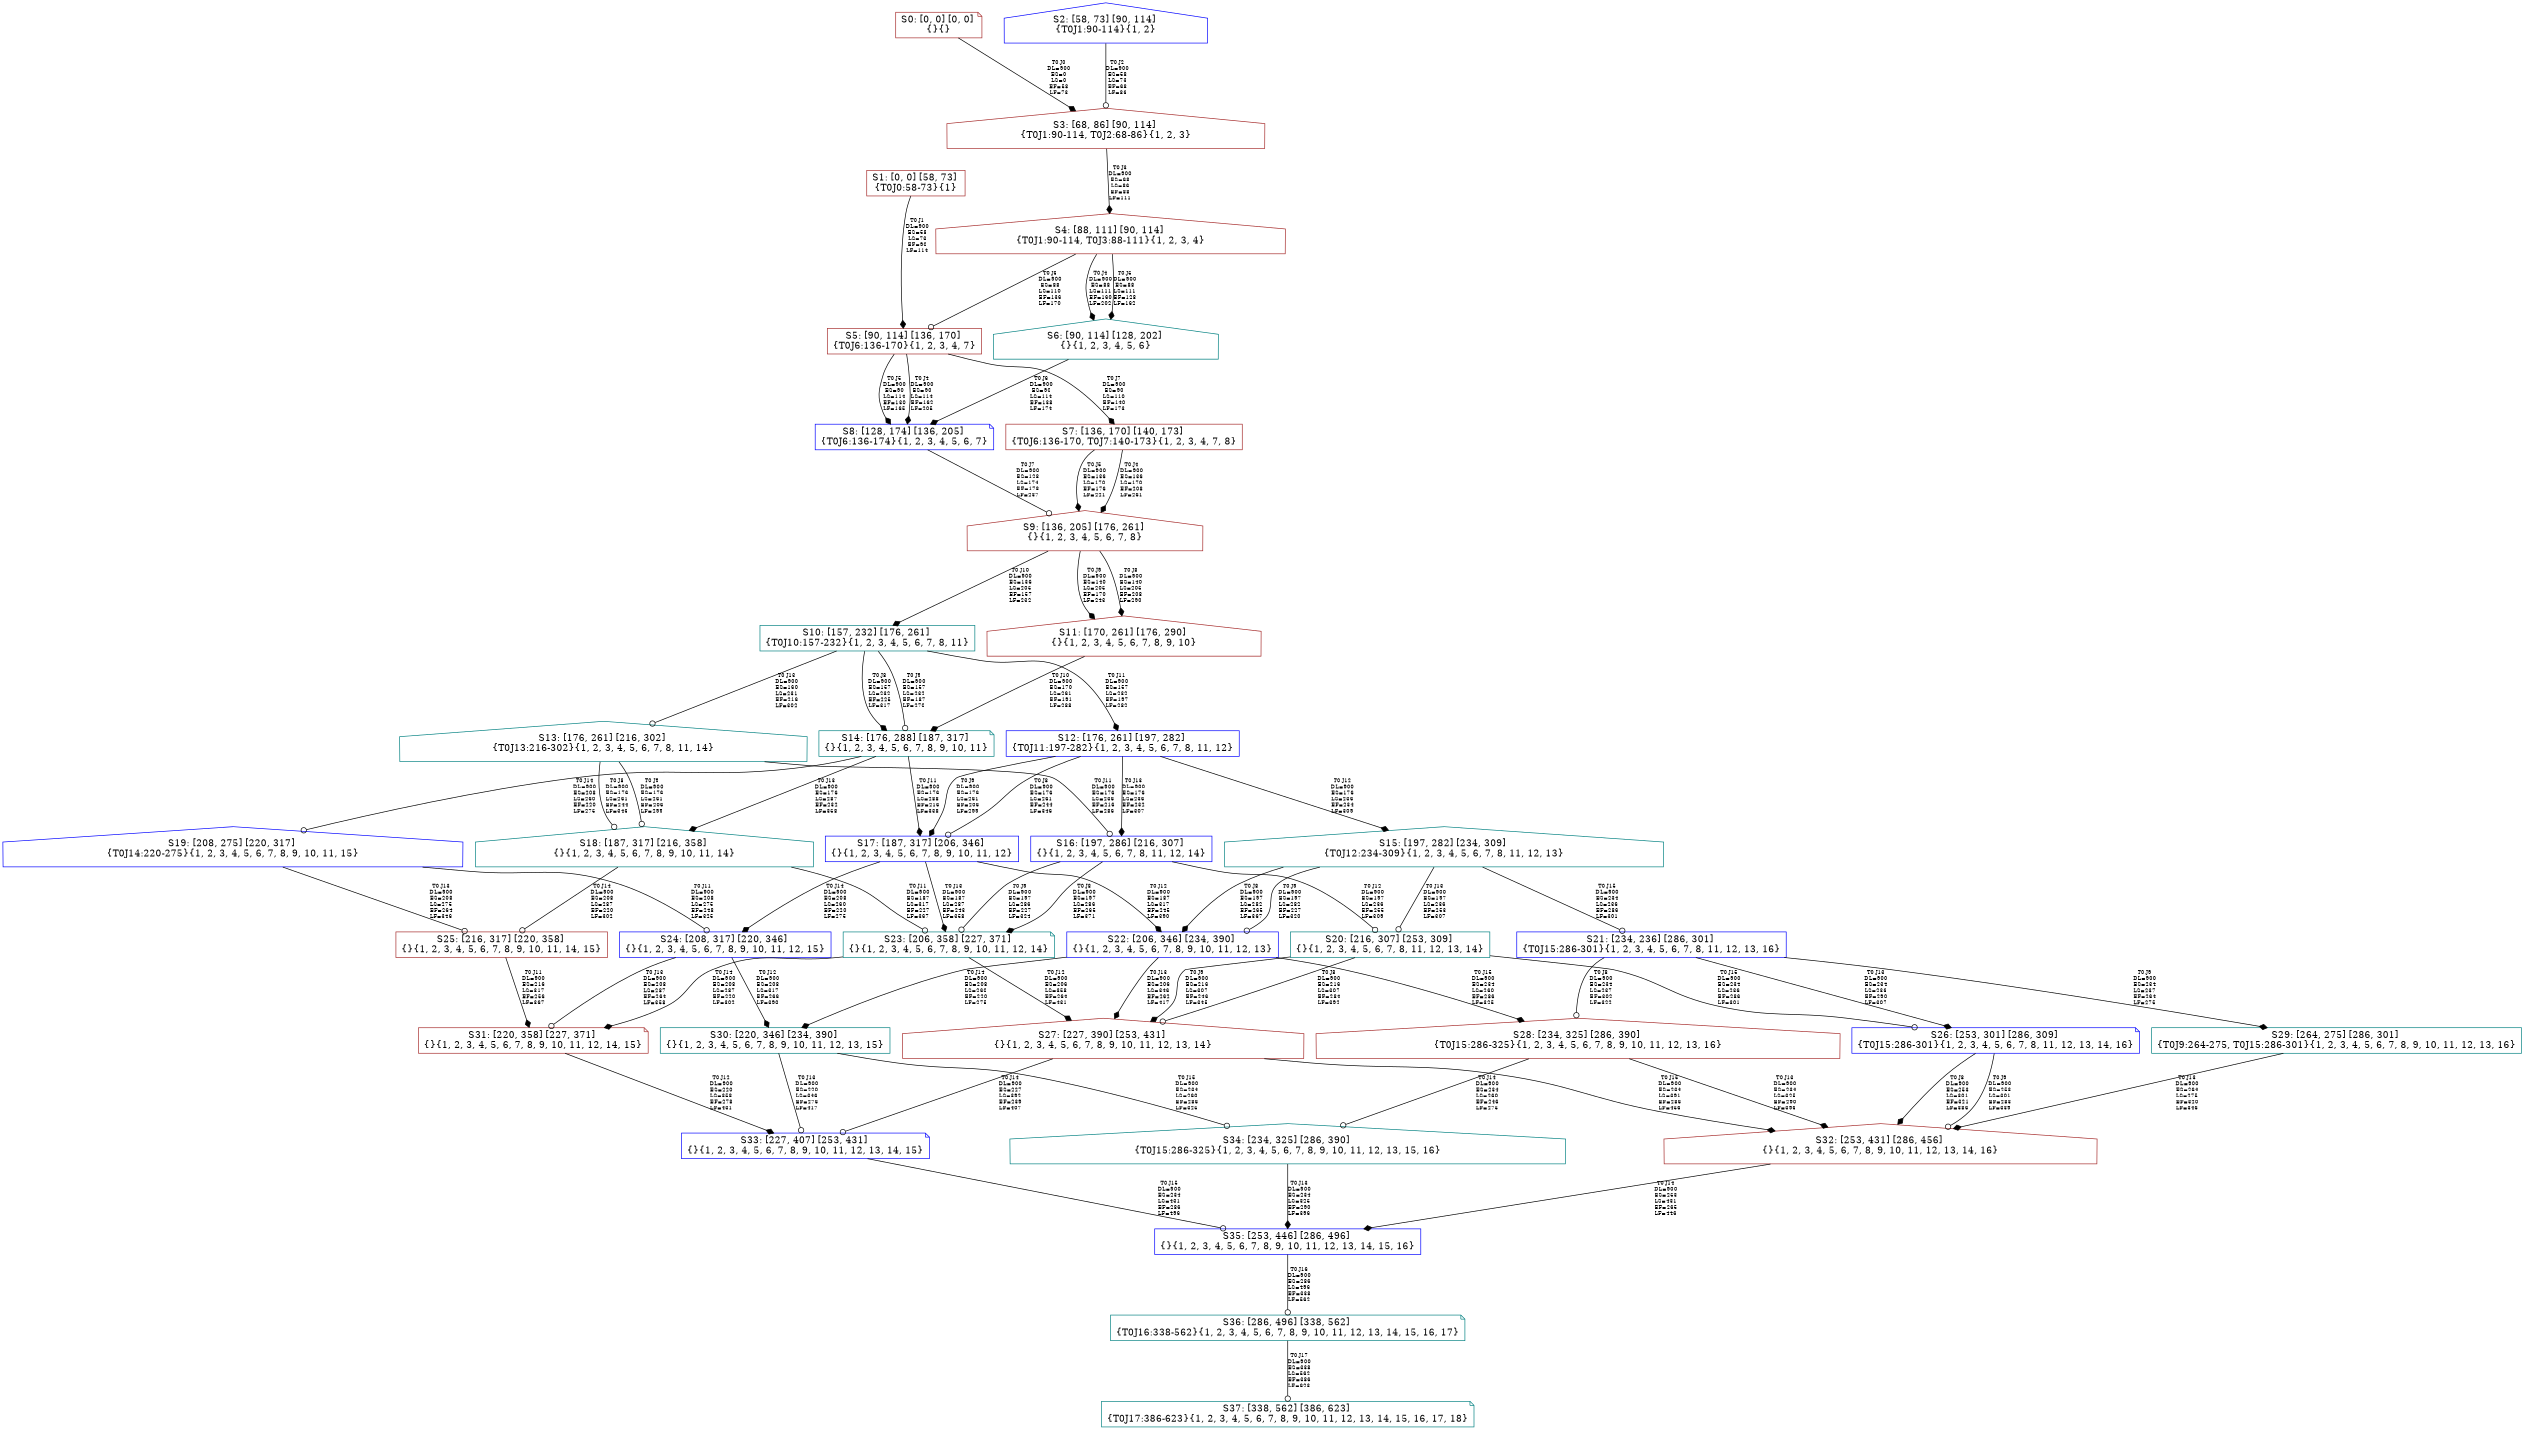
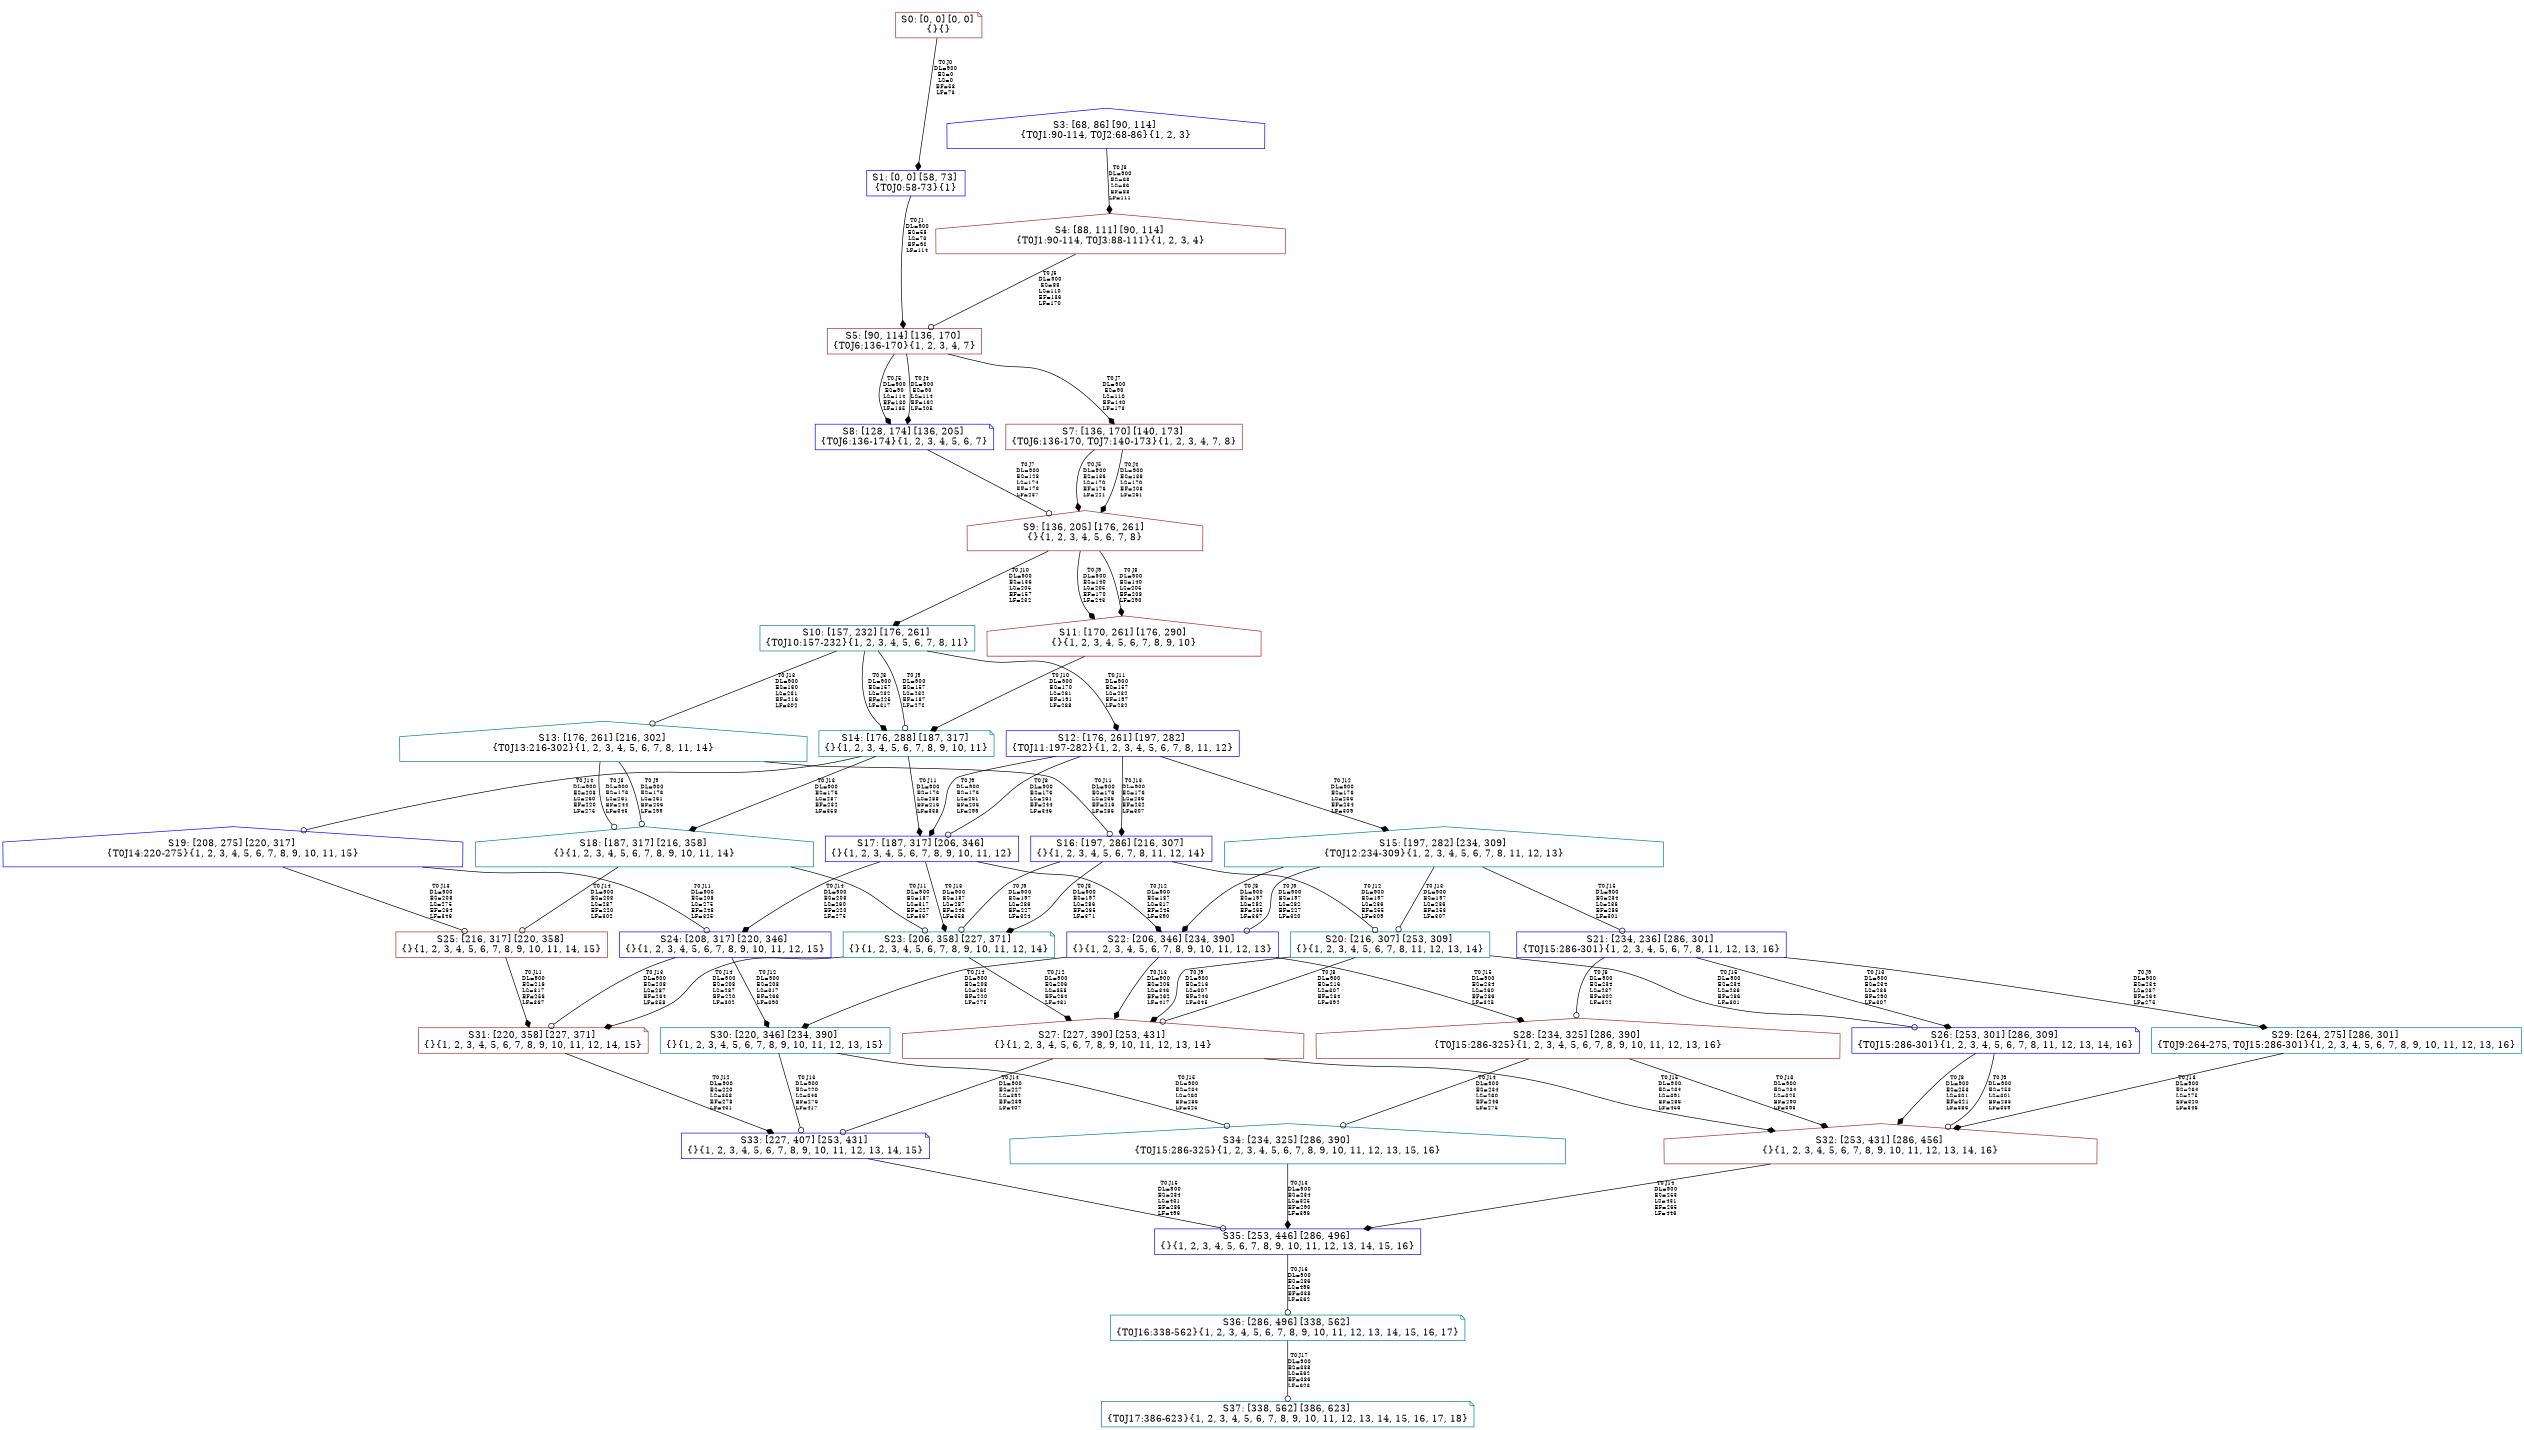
(1106, 25) -> none
(1013, 72) -> (928, 100)
(1106, 130) -> (1106, 130)
(916, 183) -> (916, 183)
(1106, 341) -> none
